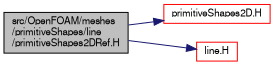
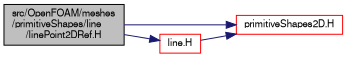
(66, 33) -> (64, 25)
none -> (213, 38)
